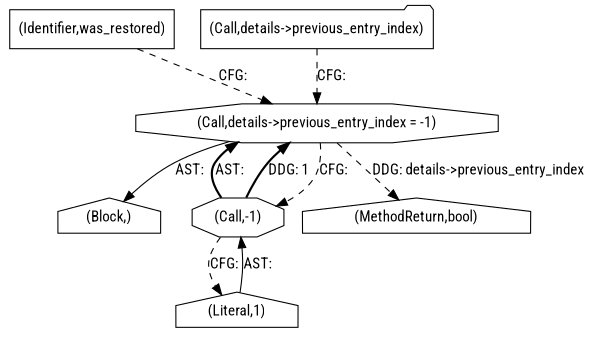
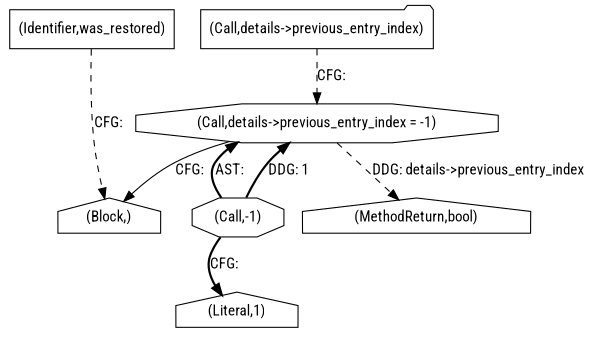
(199, 74) -> (92, 119)
(192, 170) -> (192, 170)
(314, 178) -> none
(209, 261) -> (209, 261)
(242, 270) -> none
